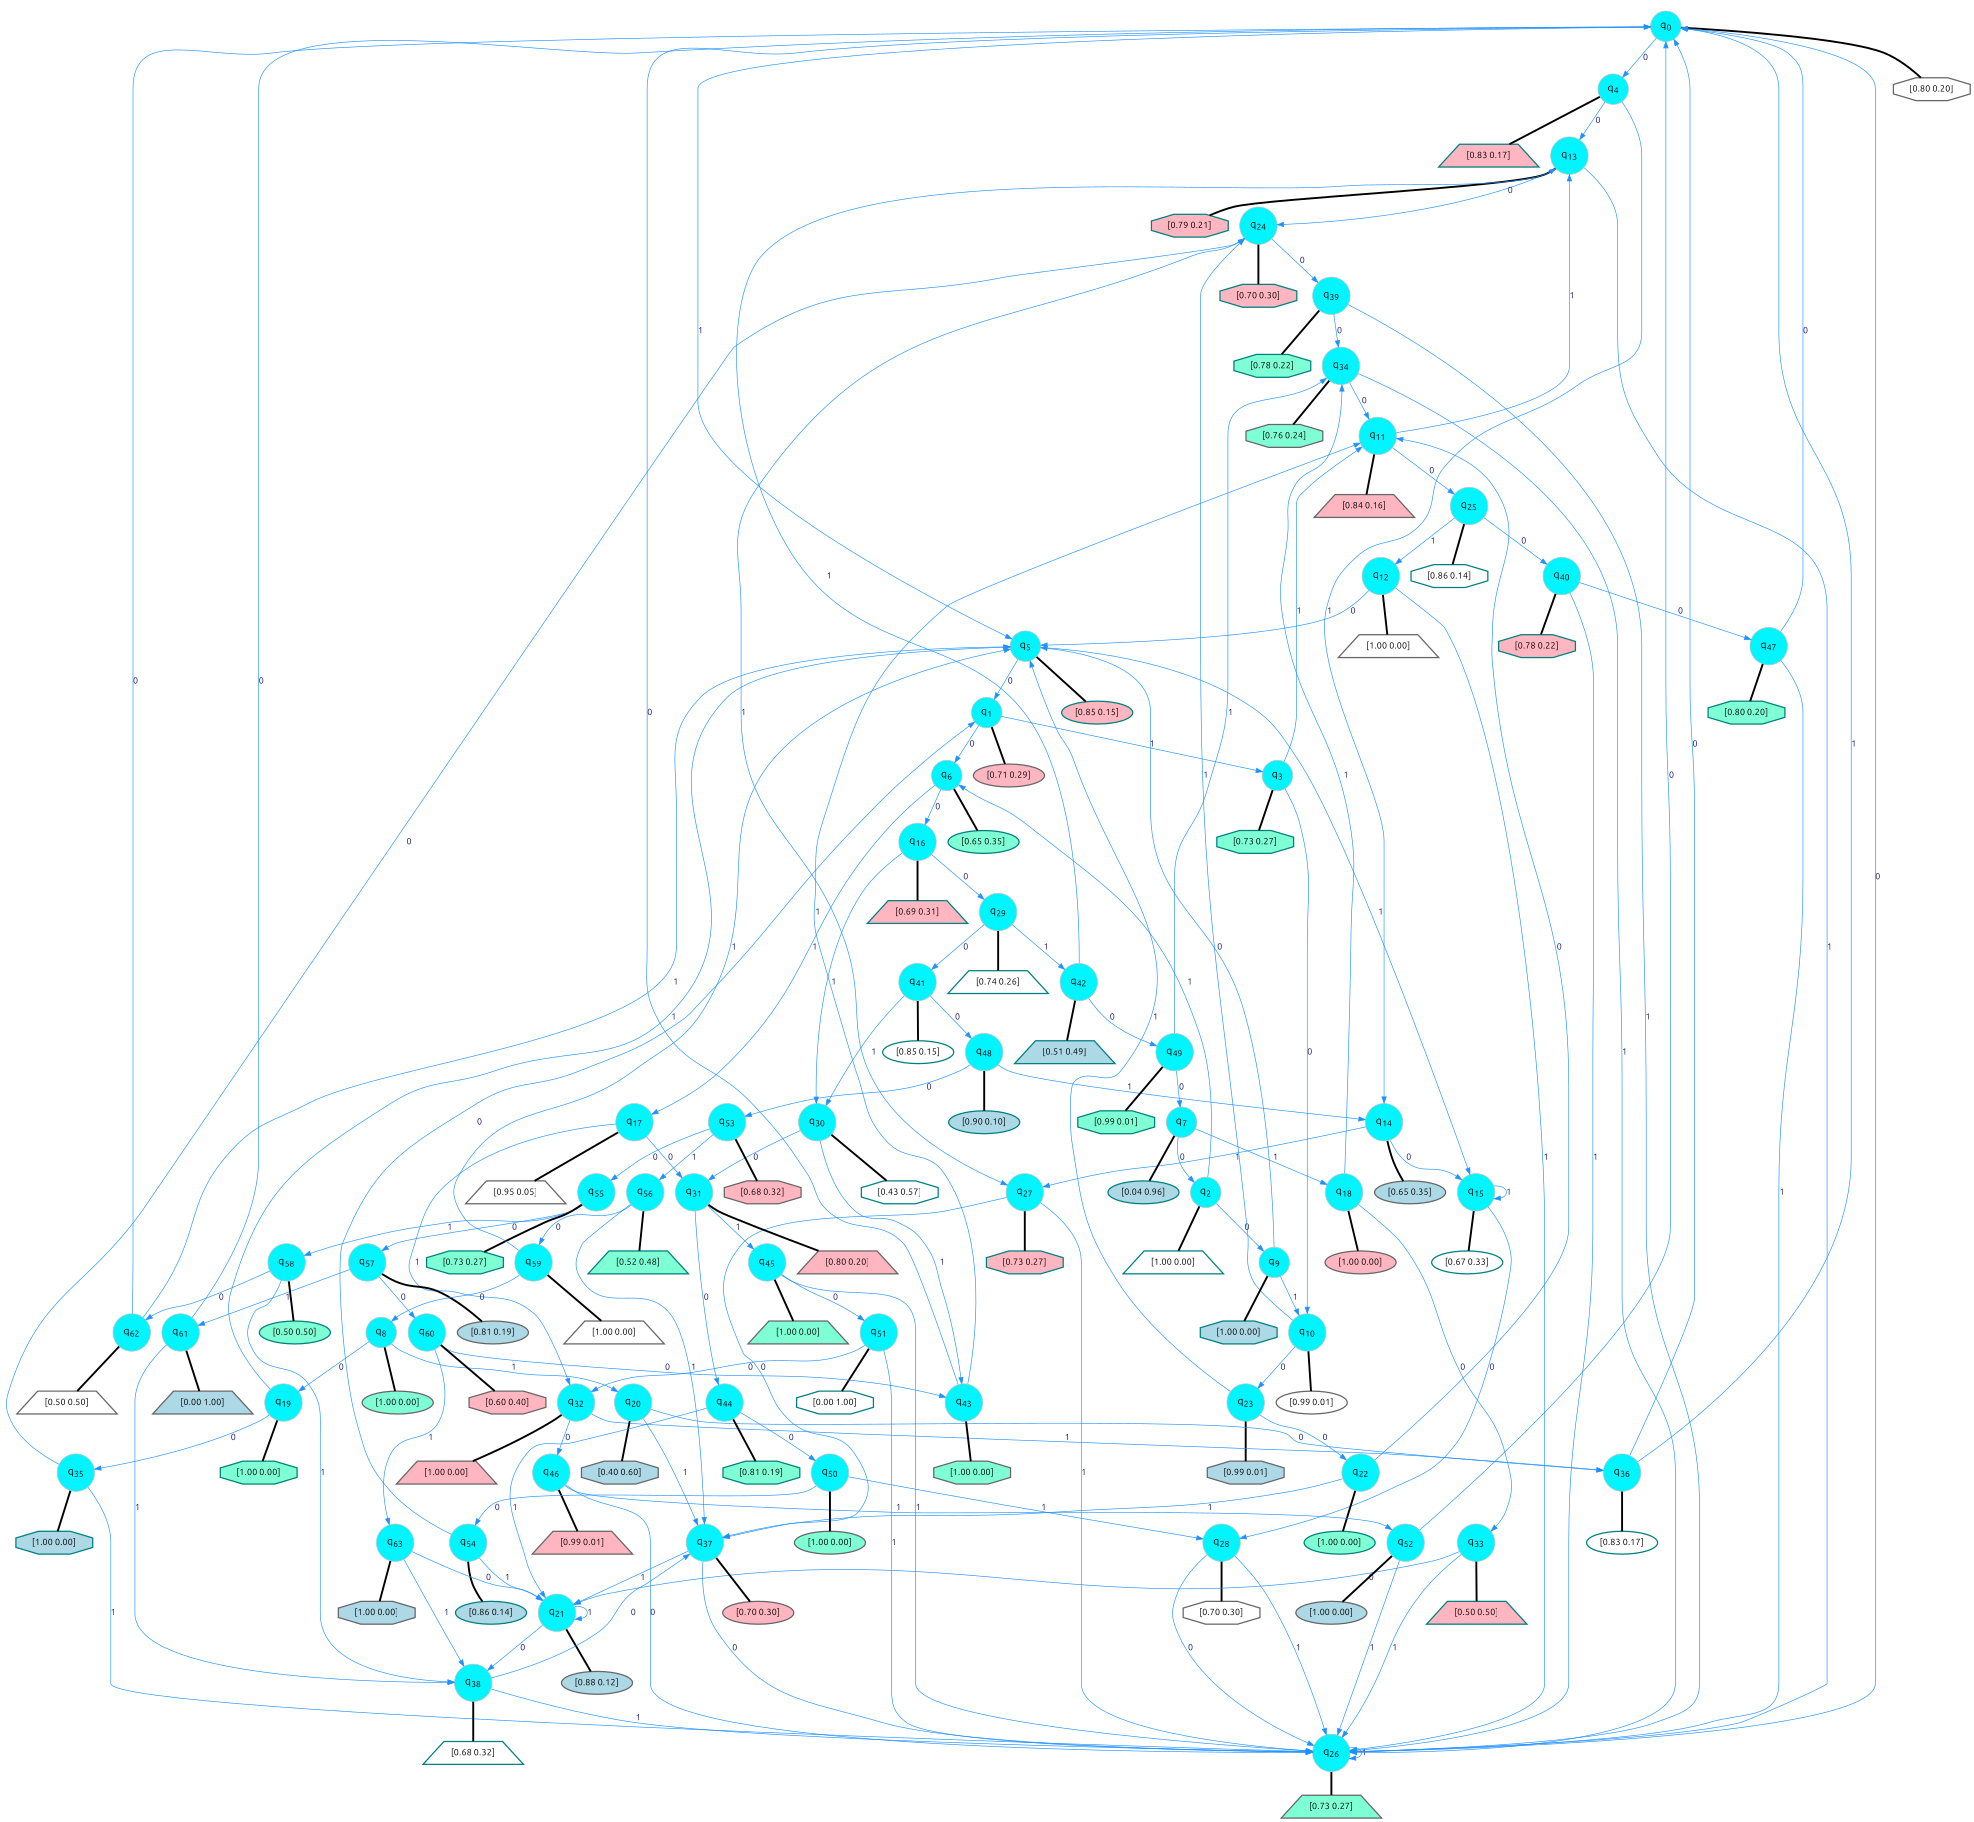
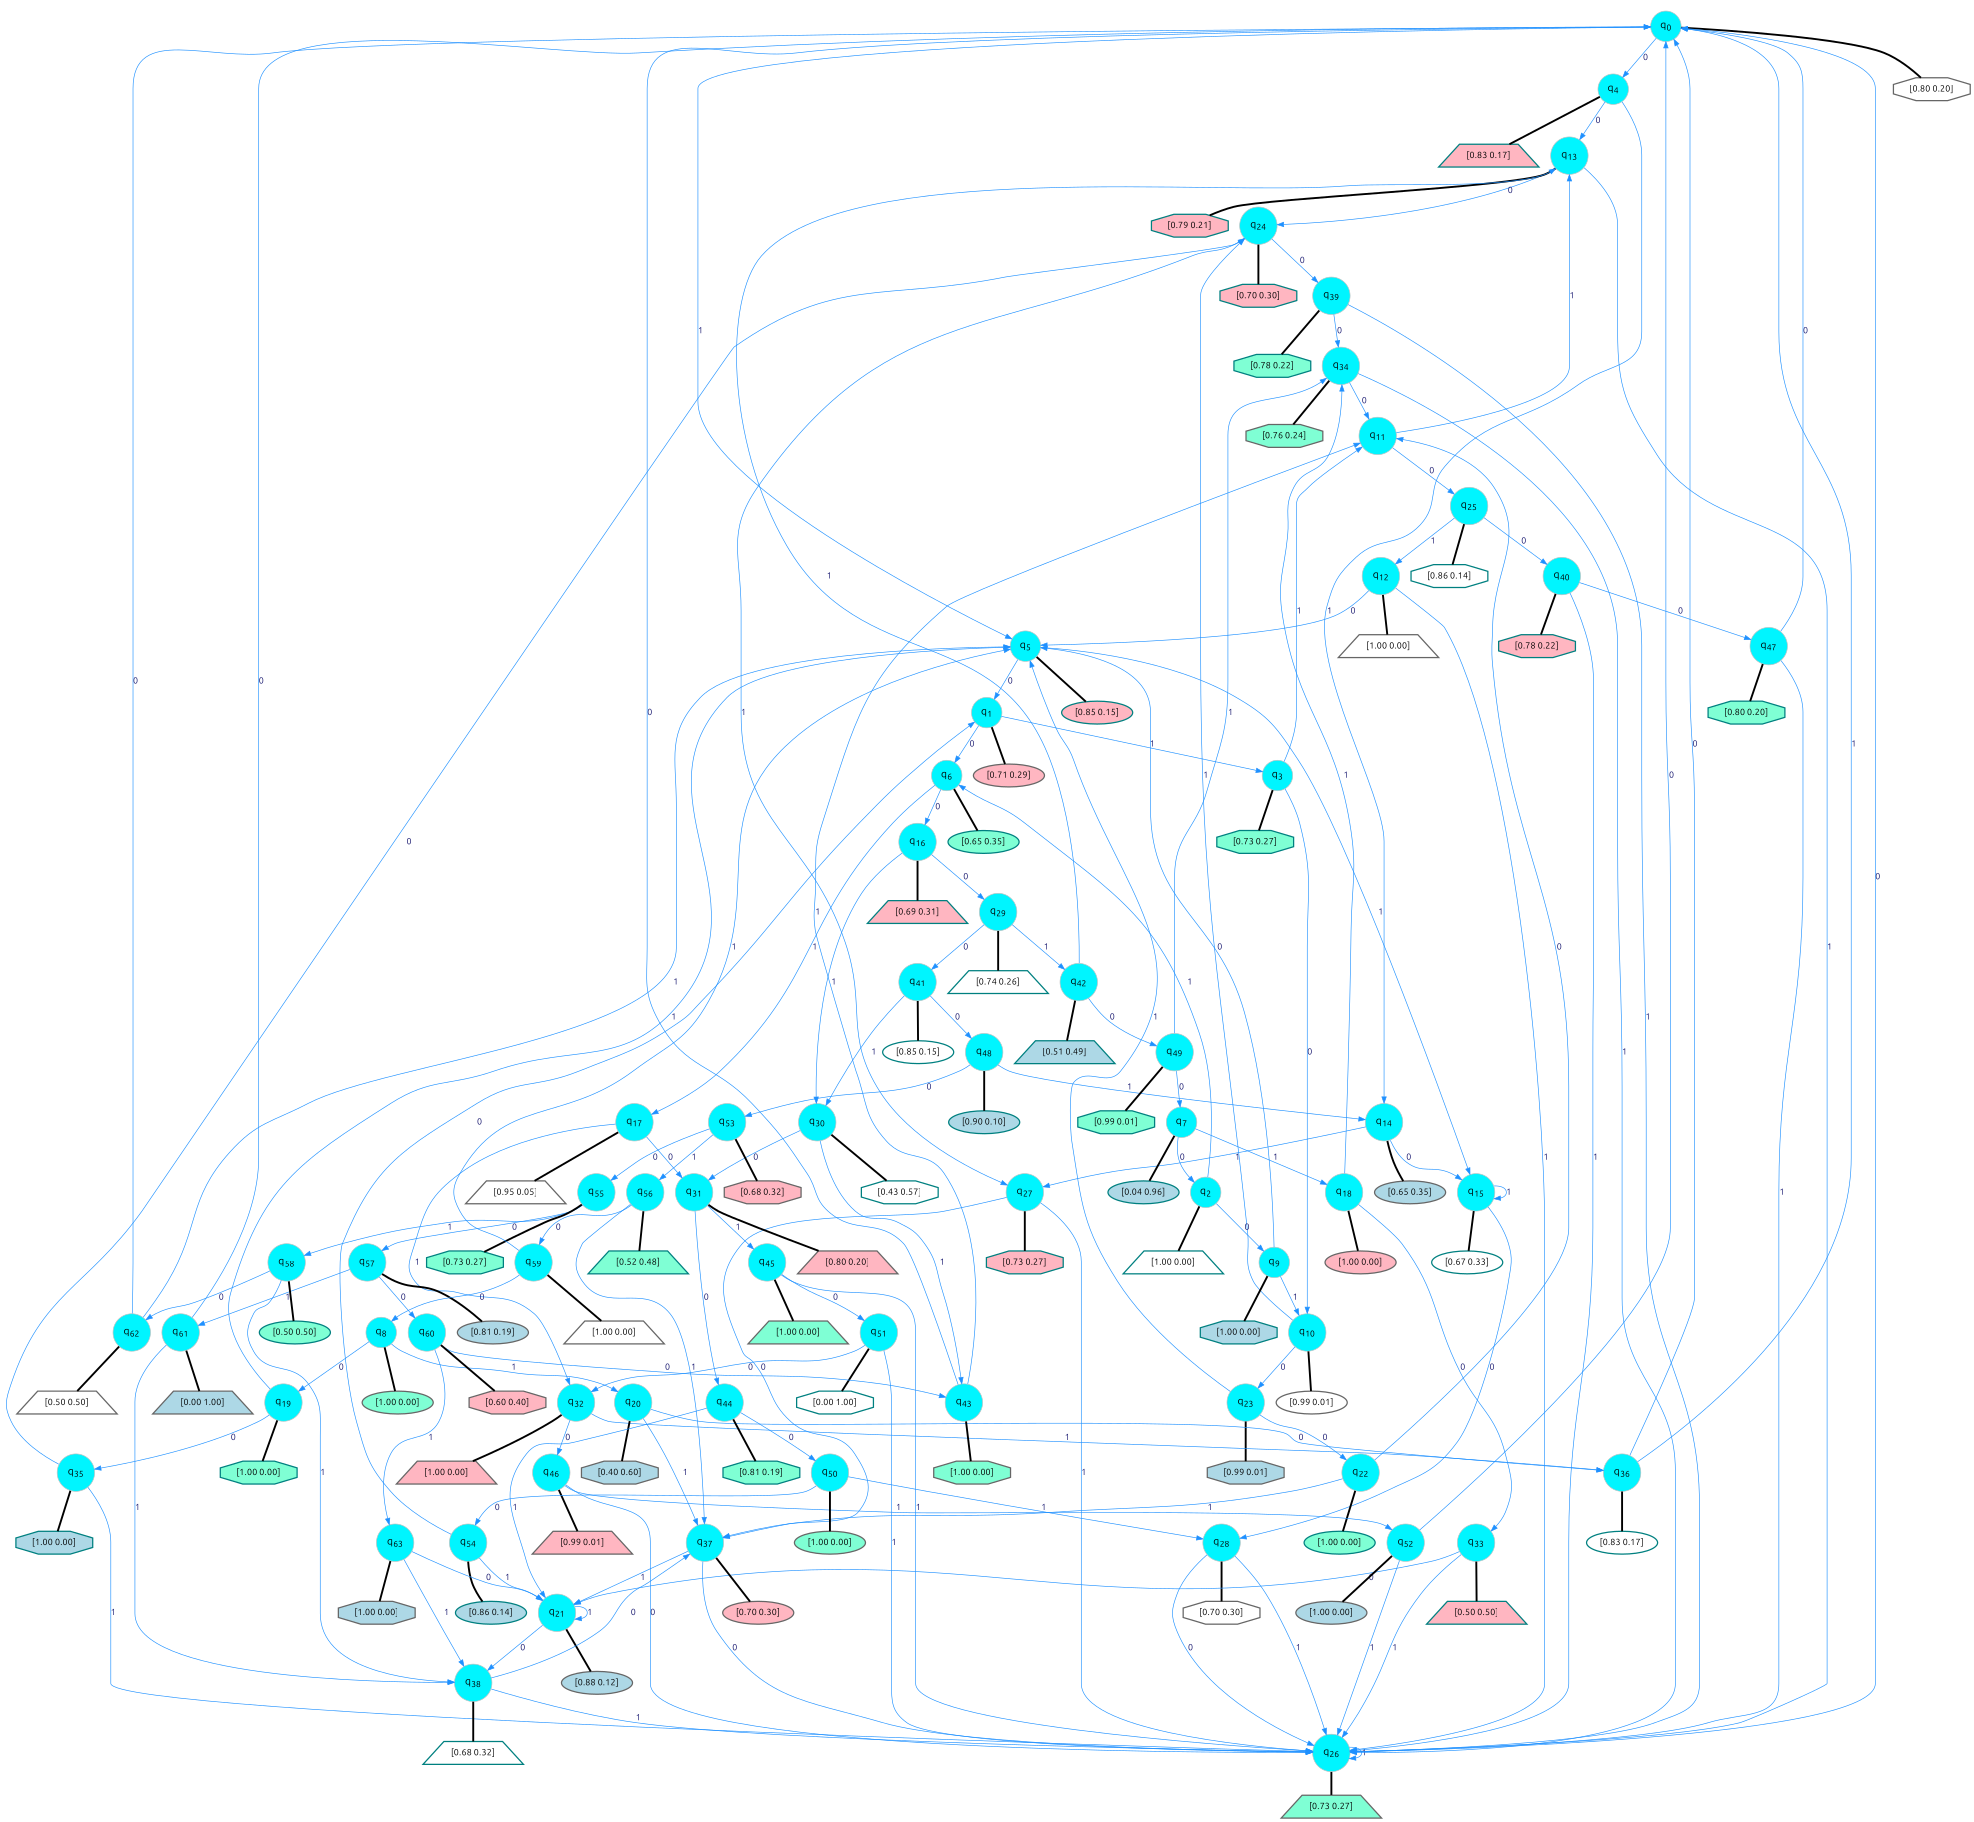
(1364, 506) -> none
